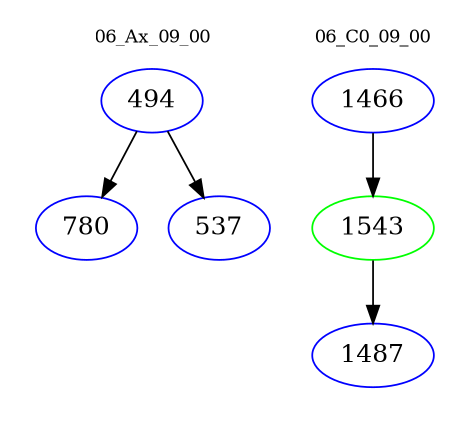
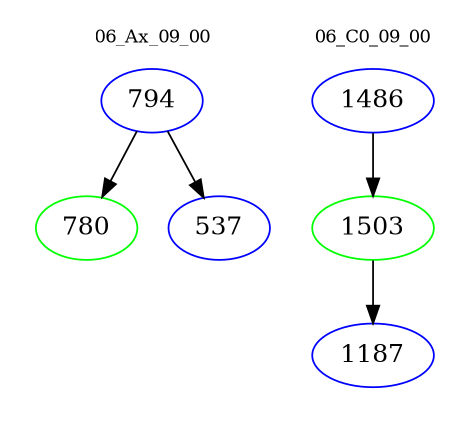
(152, 101) -> (152, 101)
(373, 101) -> (373, 101)
(87, 228) -> (87, 228)
(373, 228) -> (373, 228)
(373, 355) -> (373, 355)
